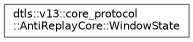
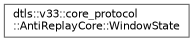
(97, 21) -> (97, 21)
